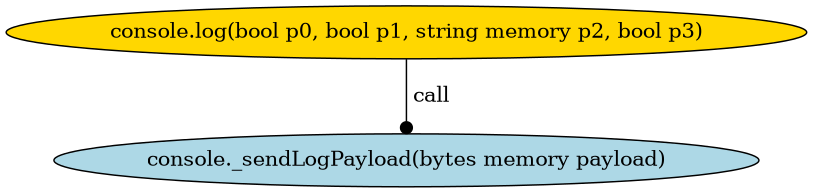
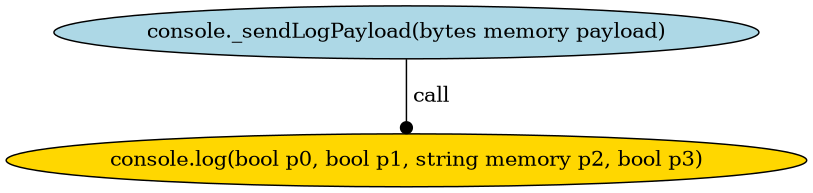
(406, 90) -> (406, 90)
